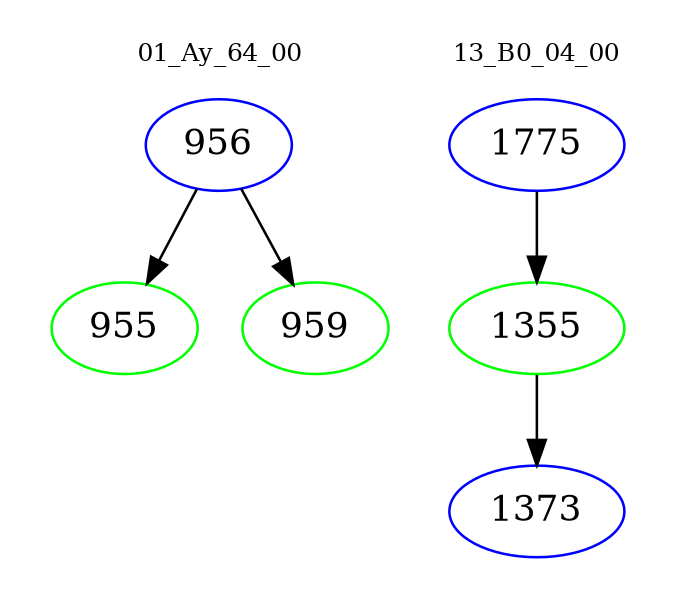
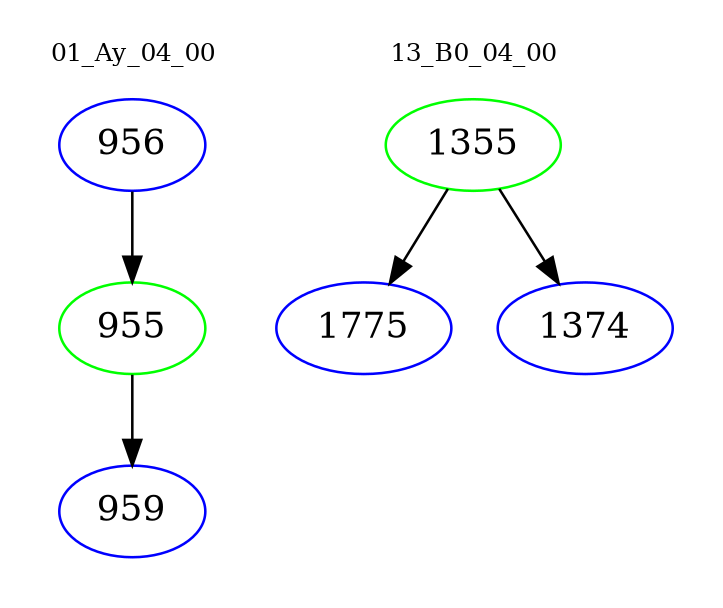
(220, 55) -> (134, 55)
(537, 224) -> (426, 225)
(261, 225) -> (132, 407)
(316, 328) -> (132, 511)
(537, 511) -> (585, 328)
